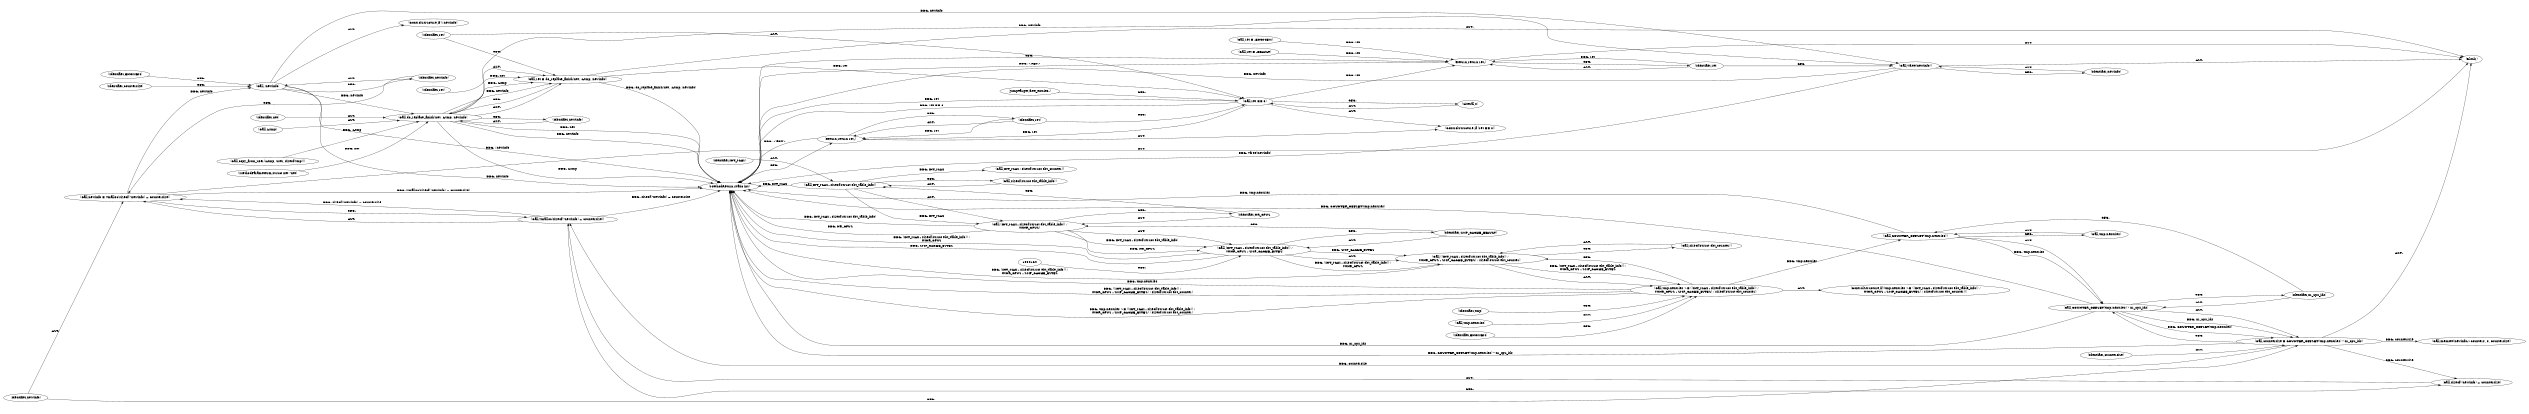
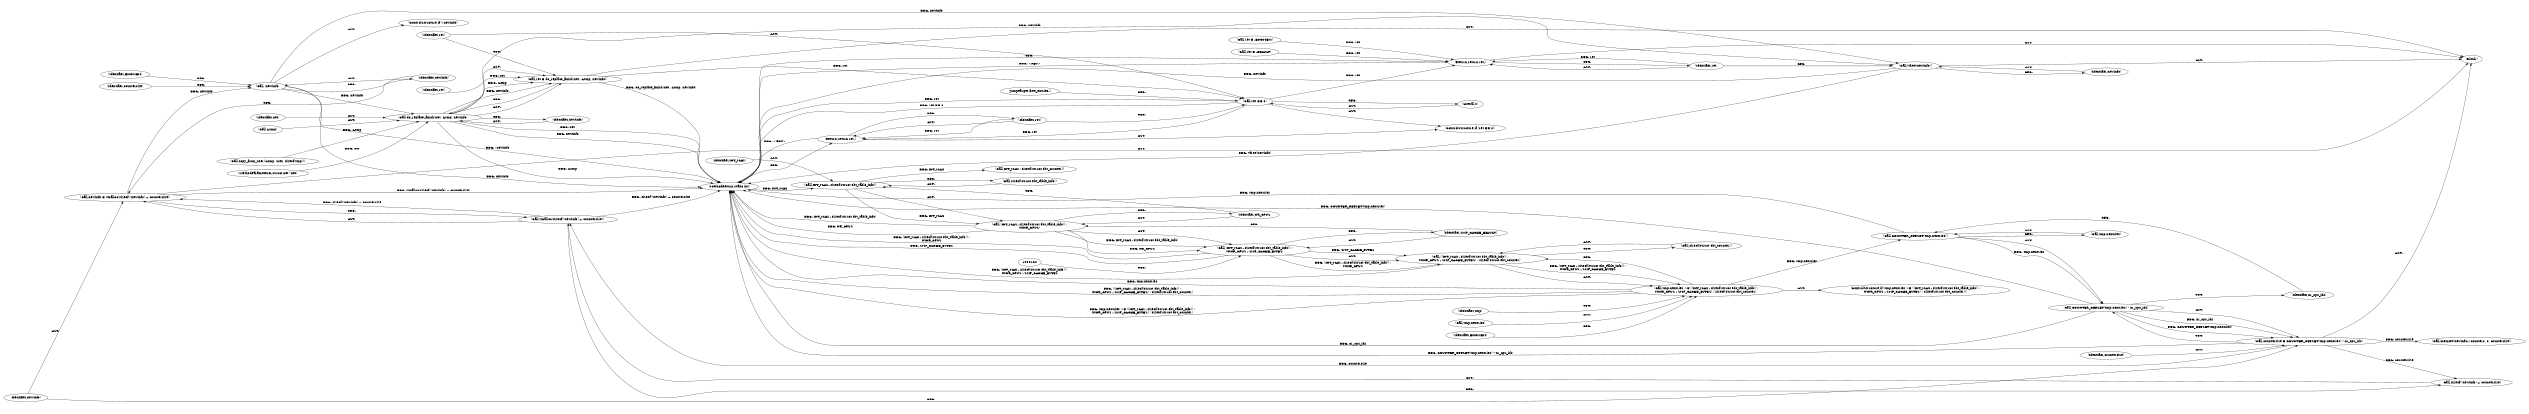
(776, 186) -> (781, 190)
(2228, 305) -> none
